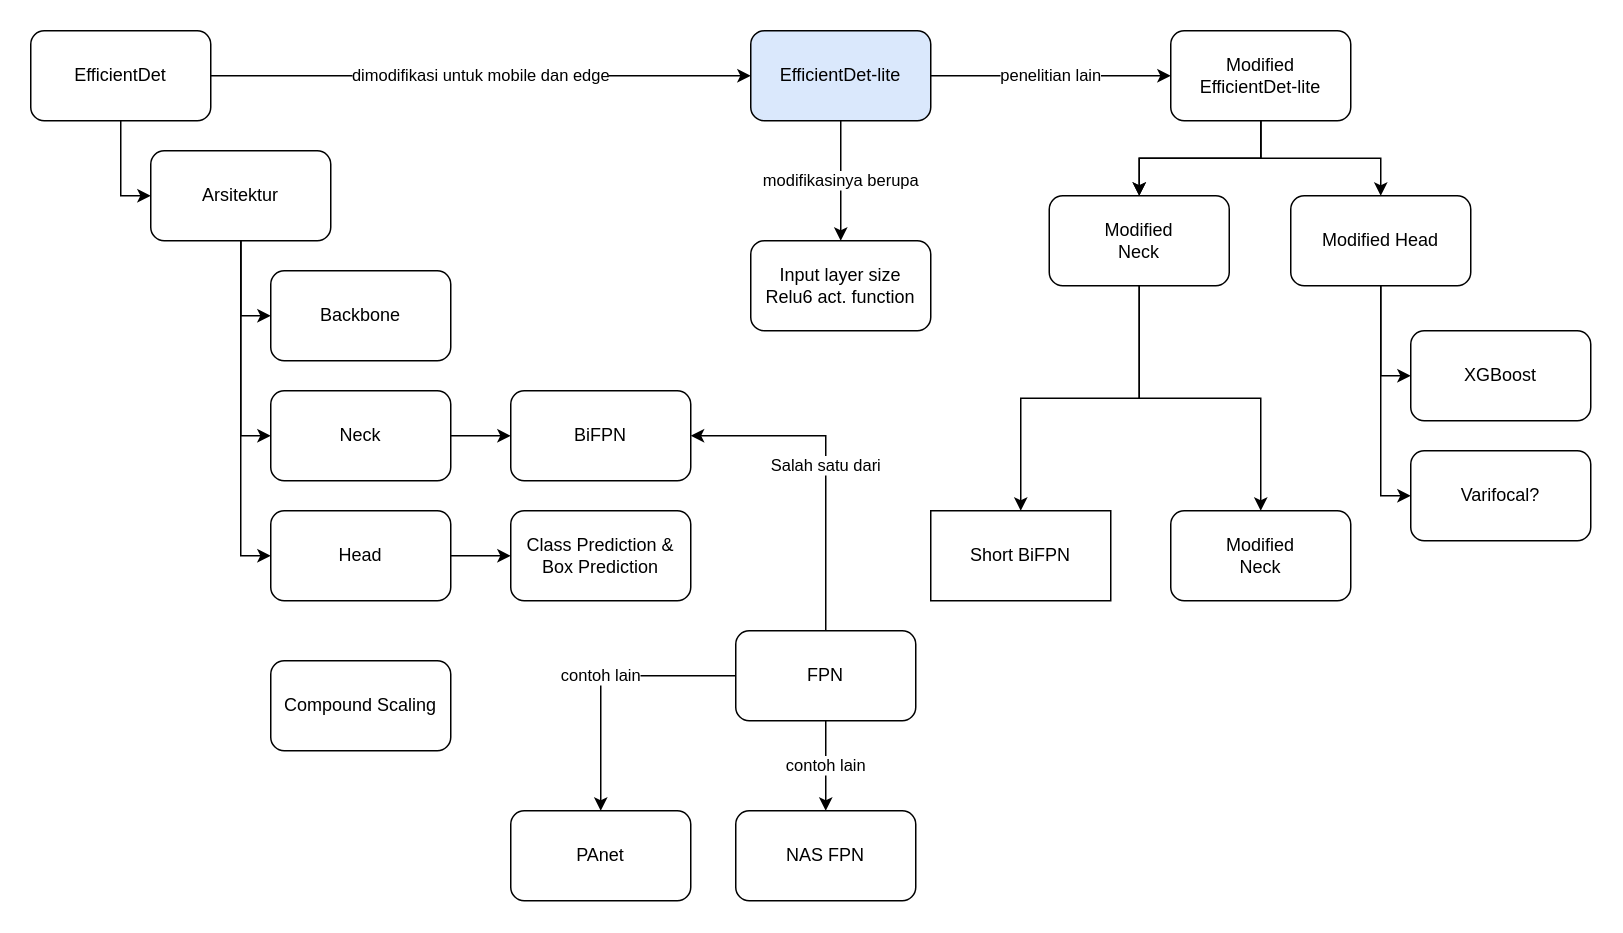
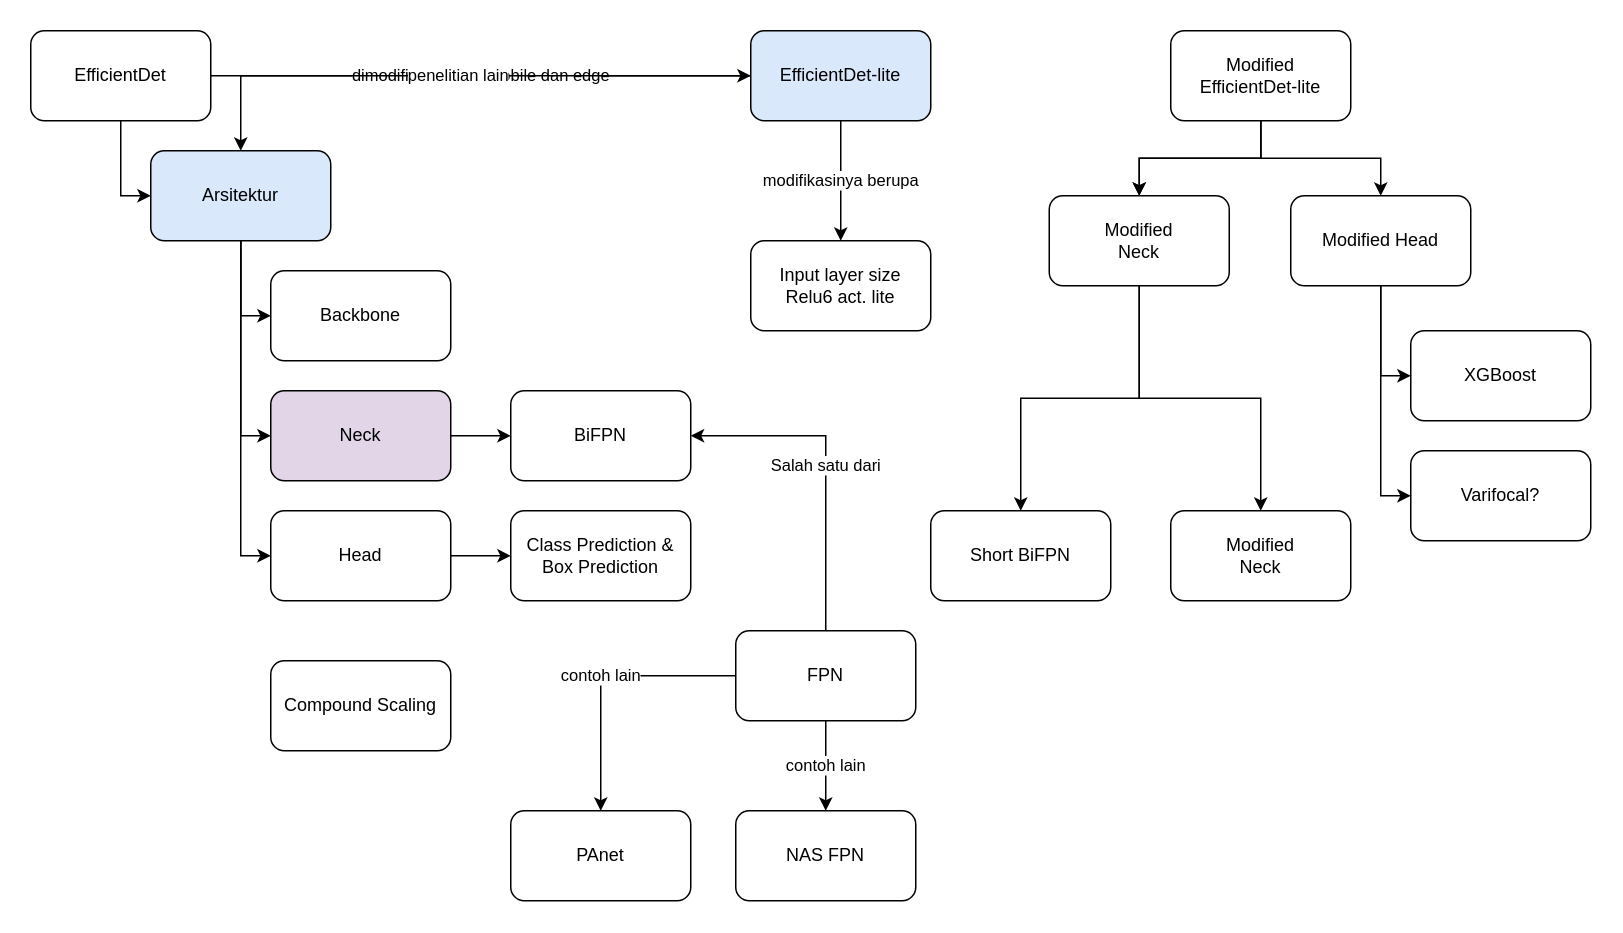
(1046, 76) -> (241, 109)
(241, 196) -> (241, 196)
(841, 286) -> (841, 286)
(361, 436) -> (361, 436)
(1021, 556) -> (1021, 556)
